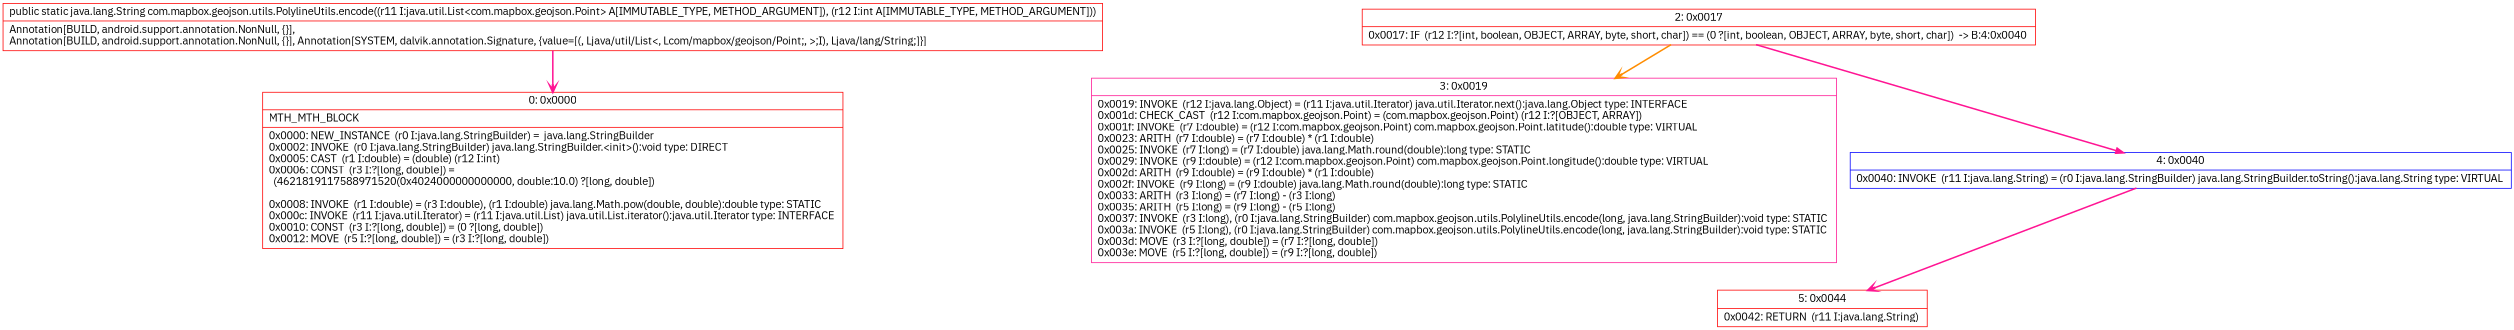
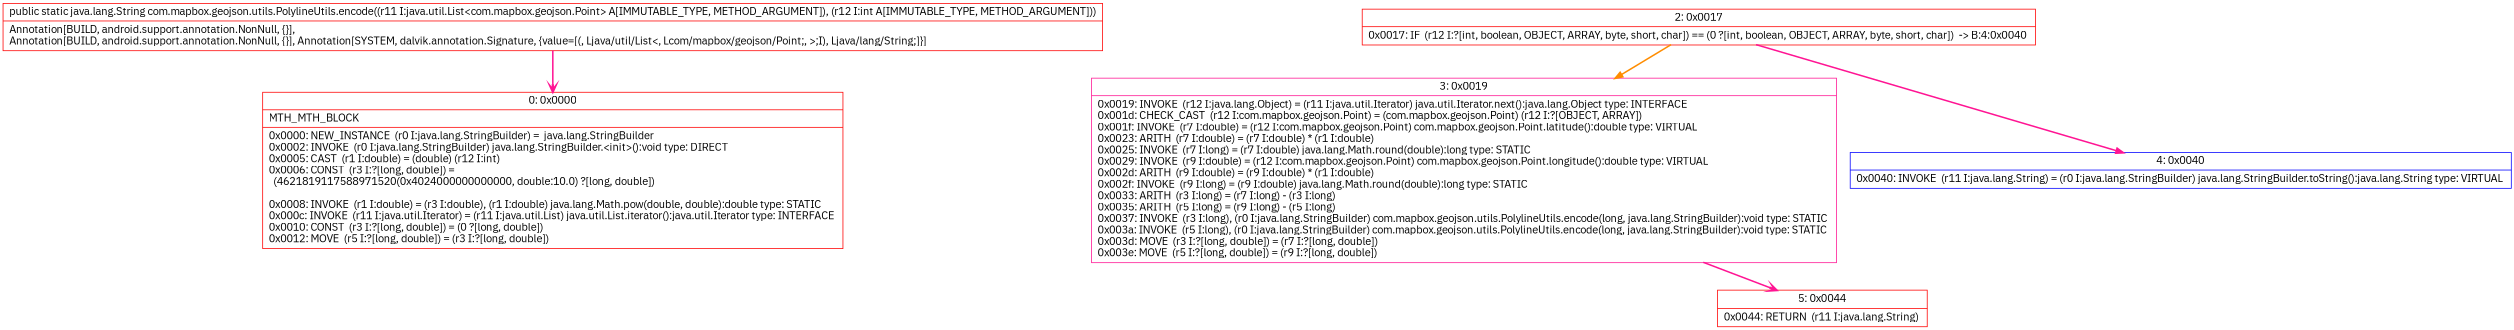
(1646, 60) -> (1646, 60)
(2006, 238) -> (1737, 275)
(1822, 317) -> (1822, 317)
